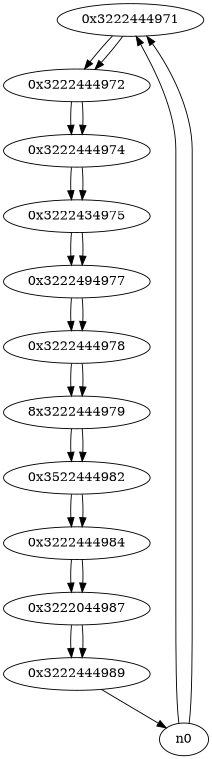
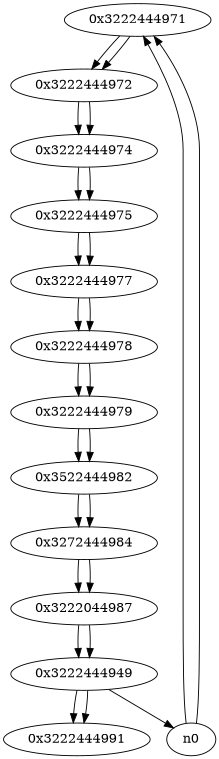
(77, 216) -> (84, 216)
(77, 282) -> (84, 282)
(77, 412) -> (84, 412)
(77, 543) -> (84, 543)
(77, 674) -> (84, 674)
none -> (77, 739)
